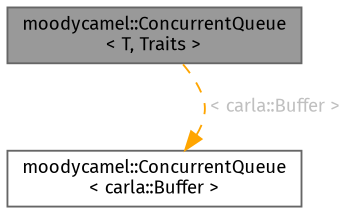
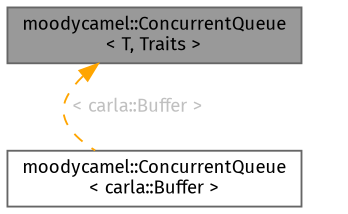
(203, 97) -> (65, 117)
